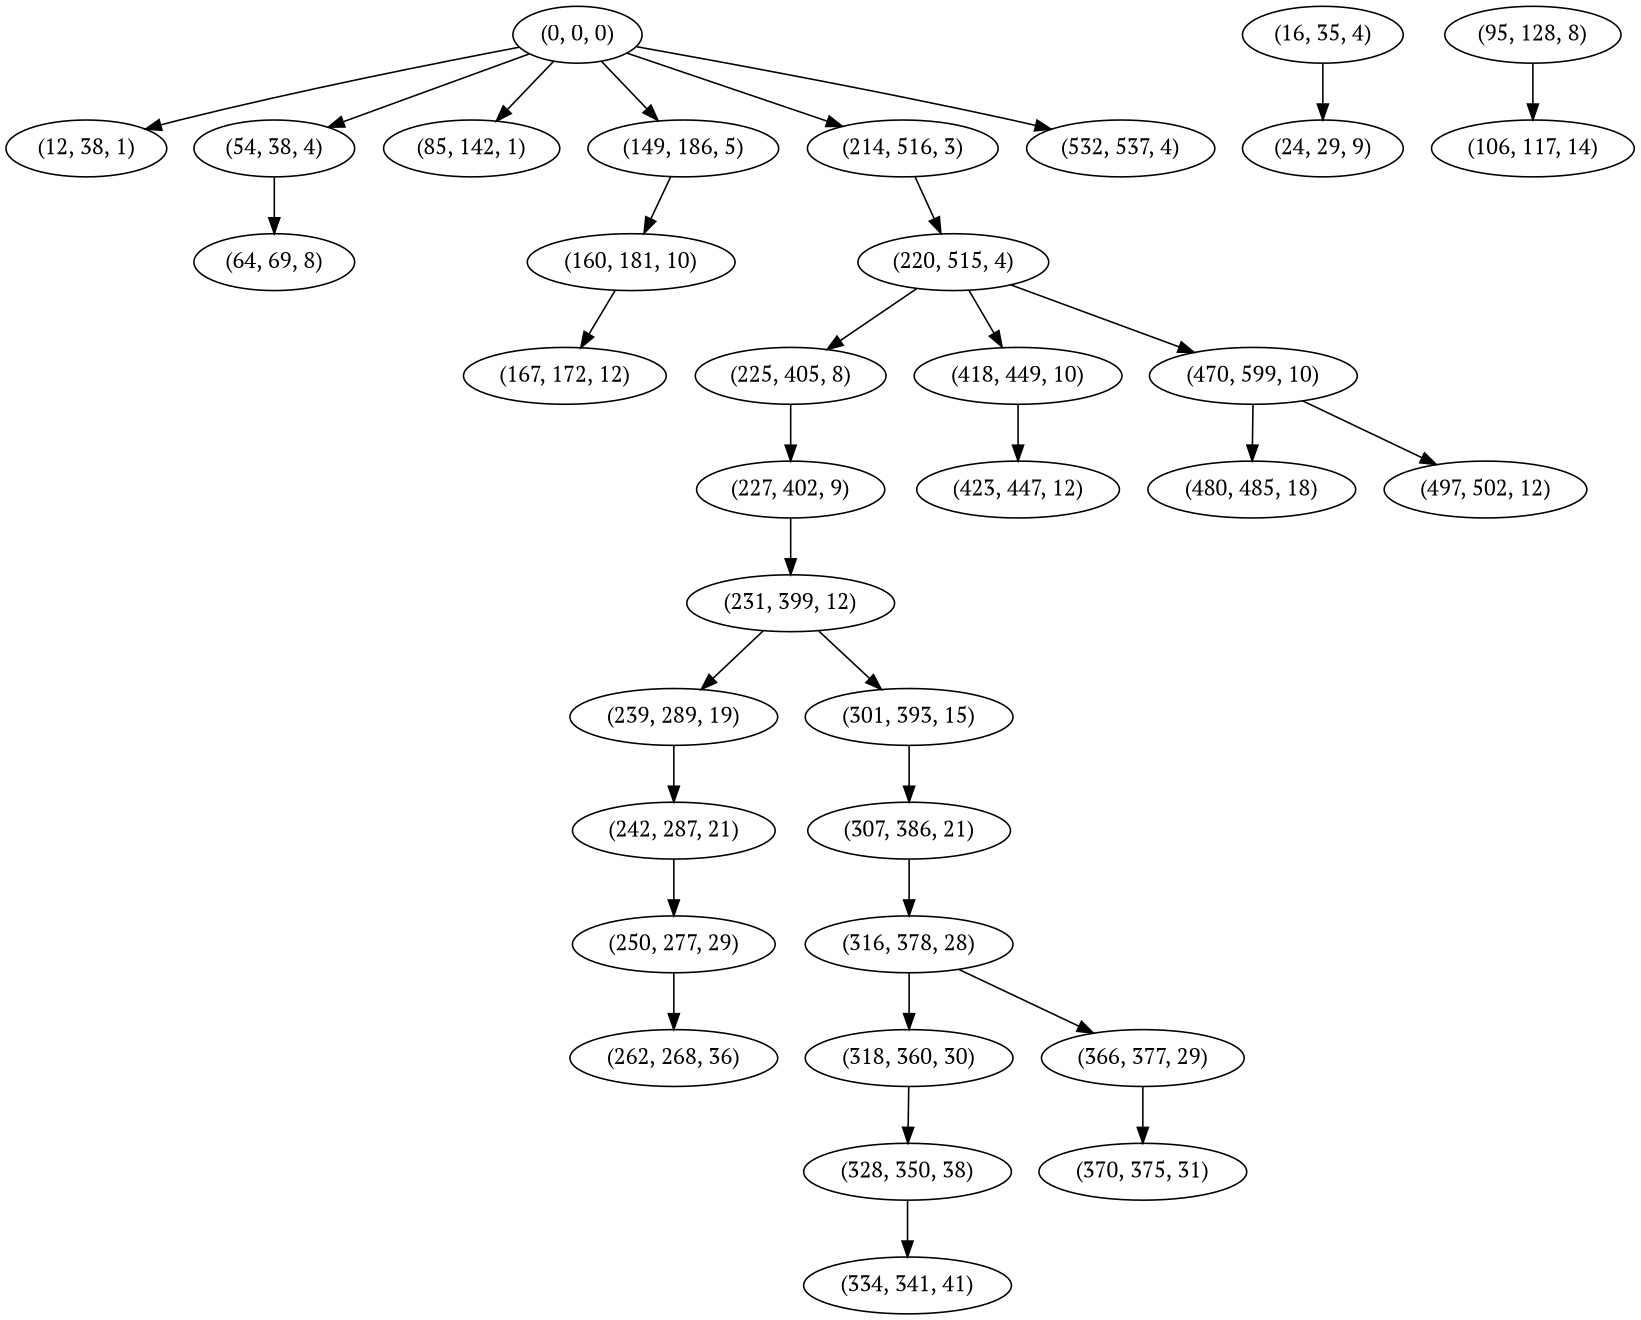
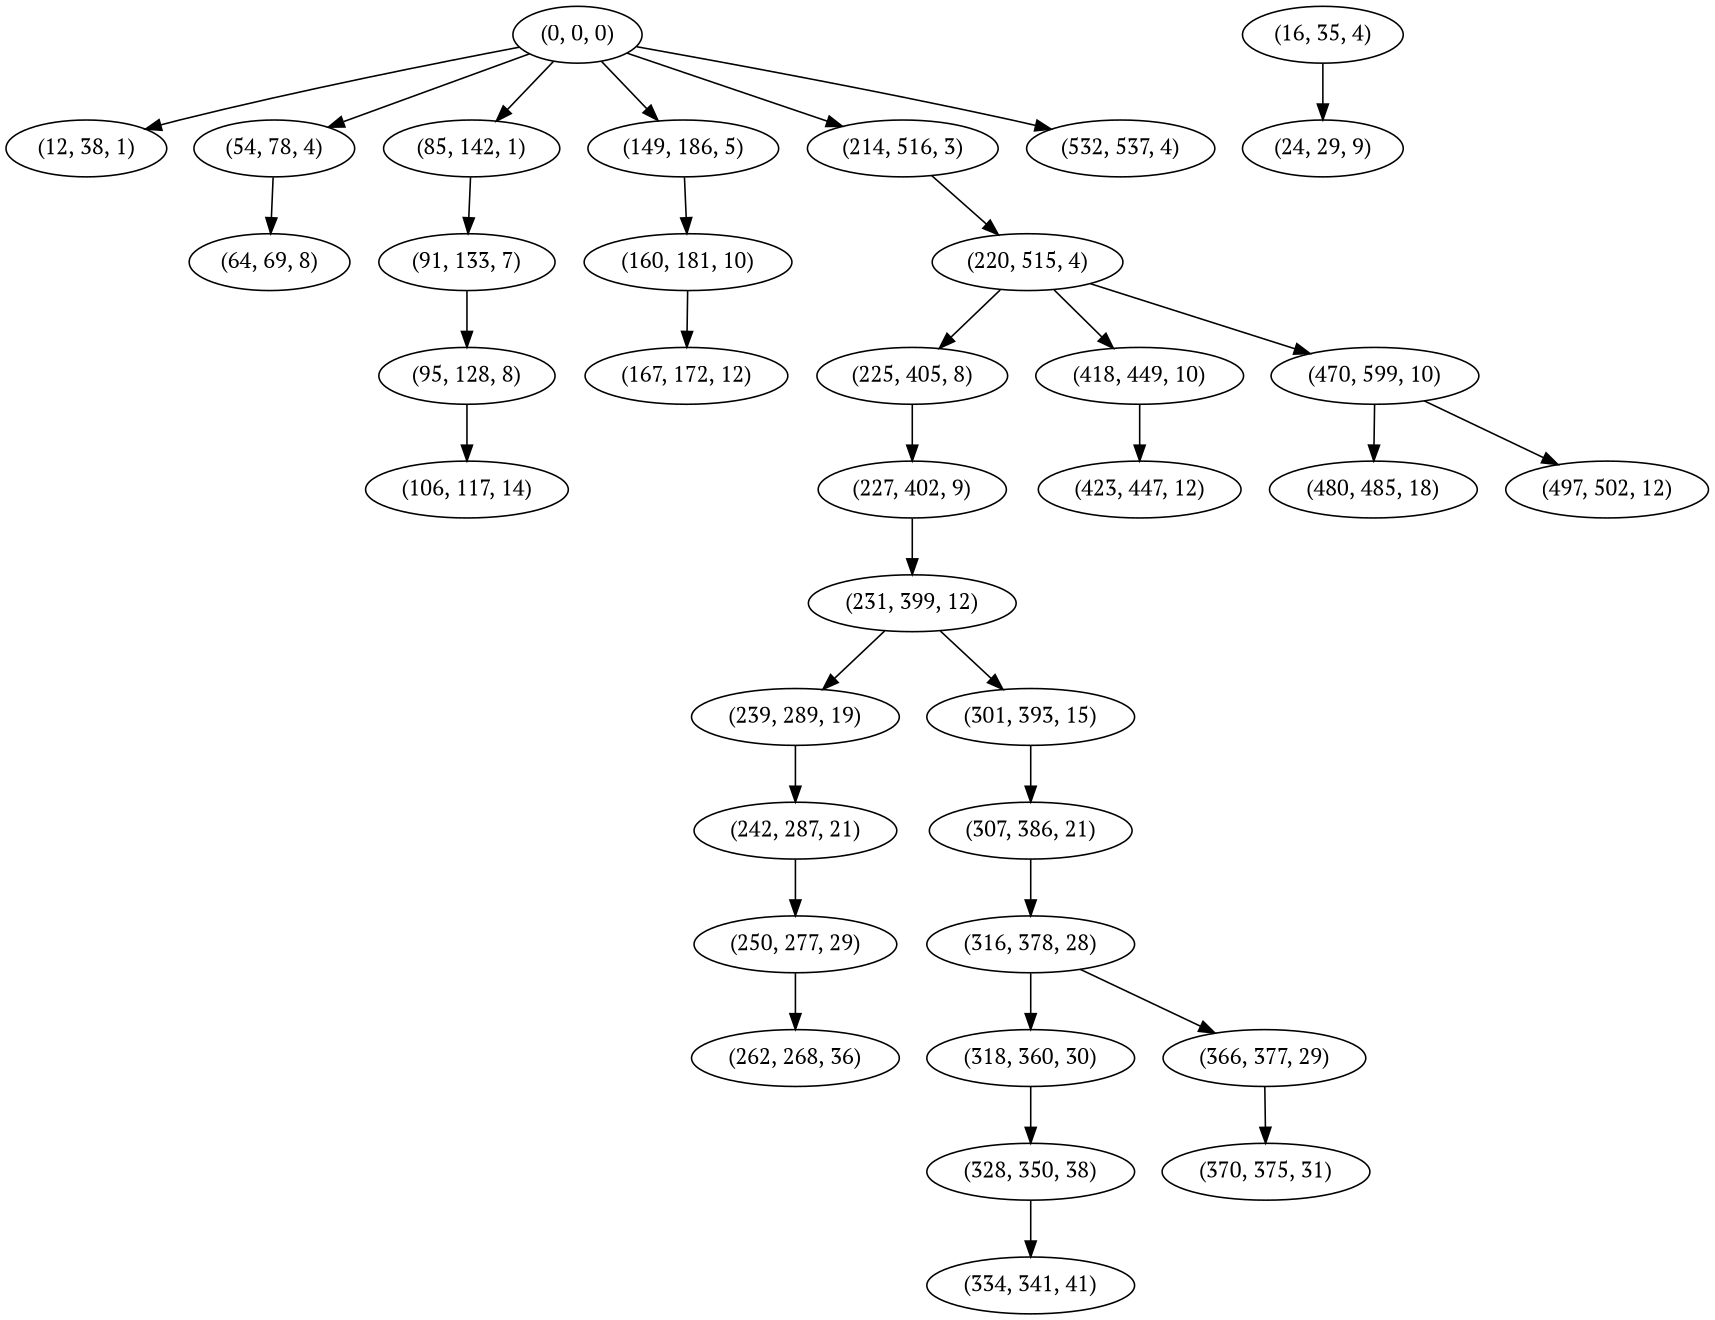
(274, 148) -> (274, 148)
none -> (467, 262)
